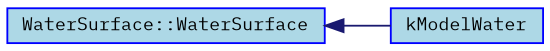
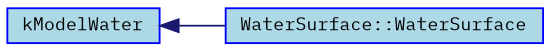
(367, 26) -> (202, 26)
